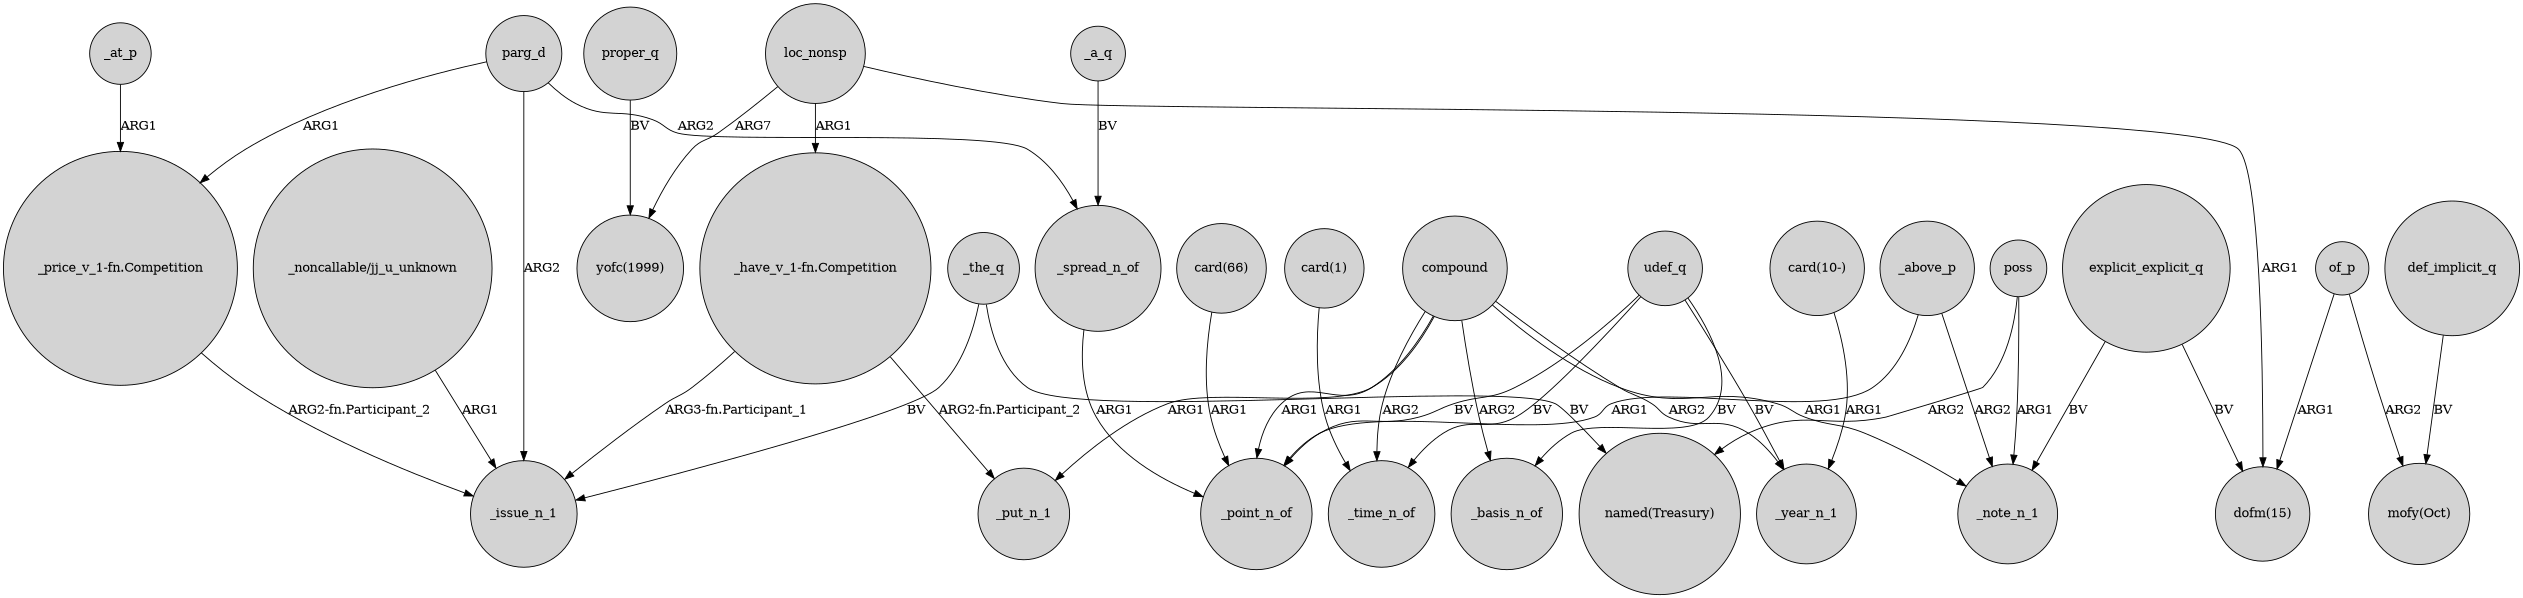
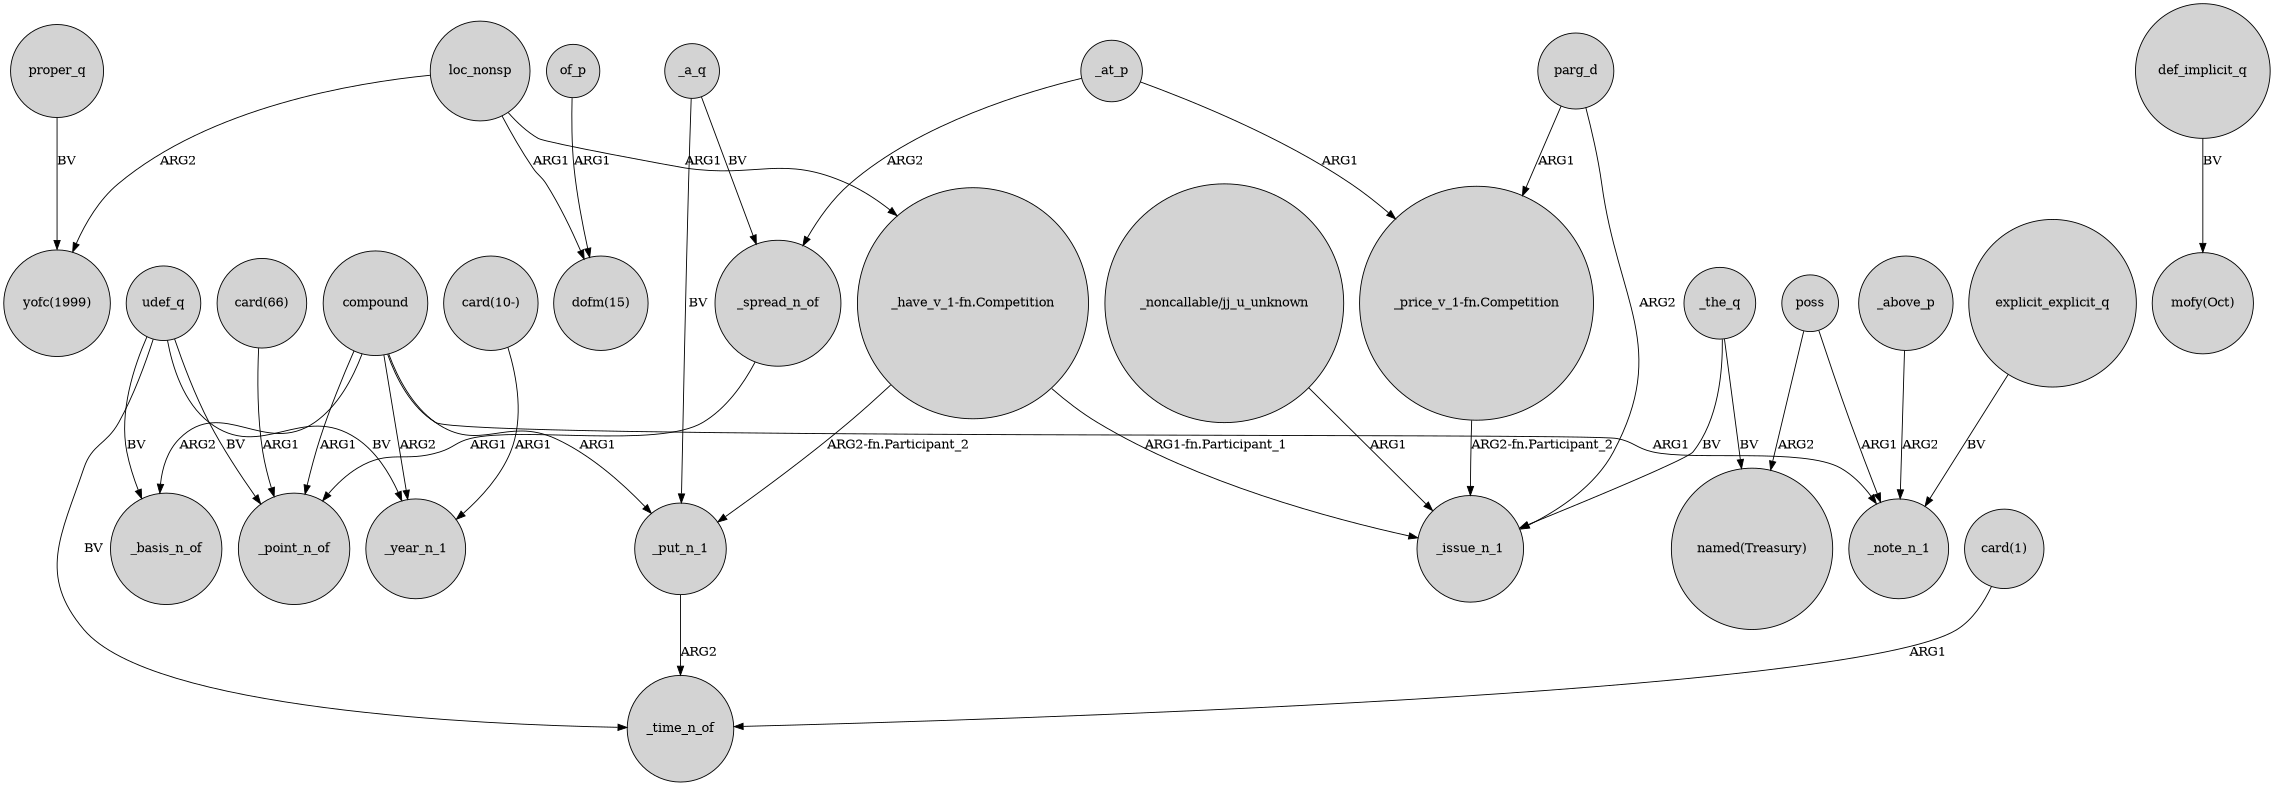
(753, 126) -> (178, 161)
(803, 137) -> (929, 133)
none -> (686, 296)
(2374, 376) -> none
(1388, 385) -> (680, 630)
(1618, 402) -> none
(2210, 404) -> none
(736, 410) -> (1216, 445)
